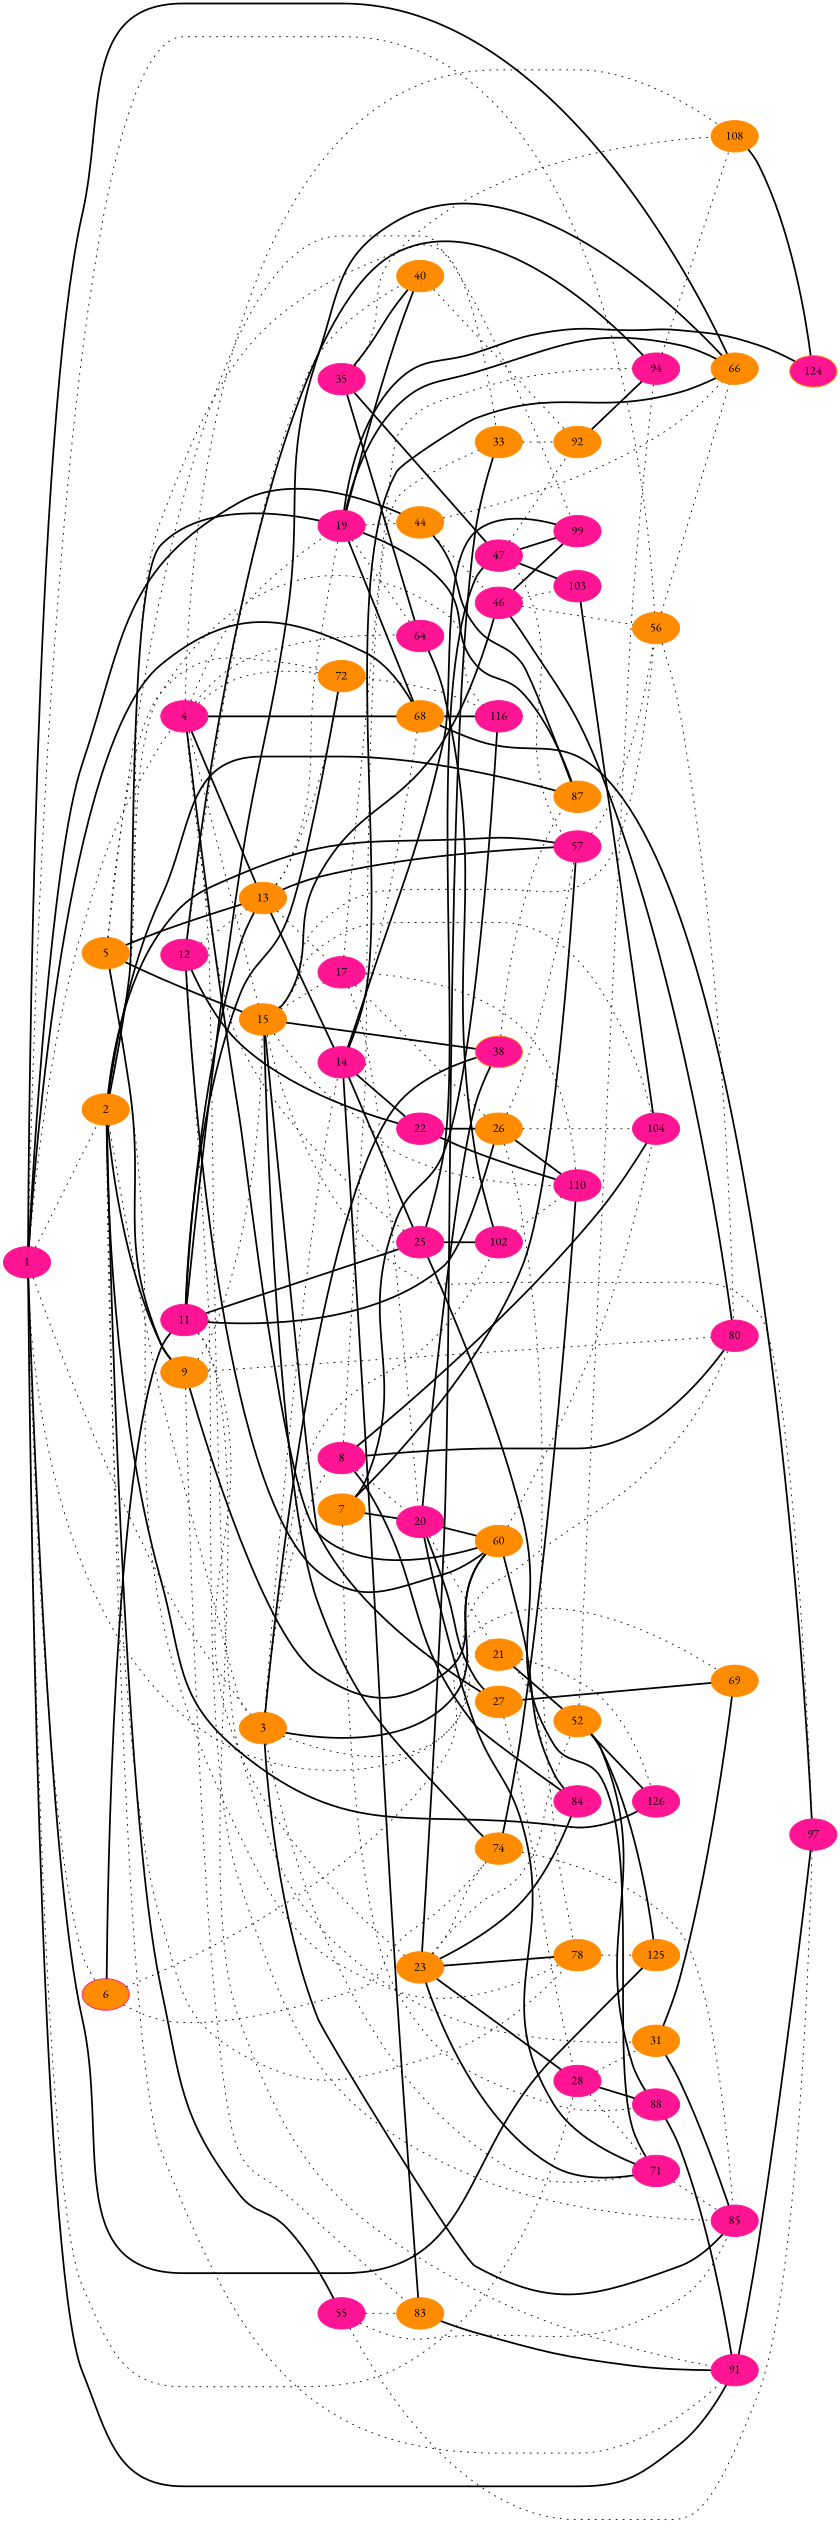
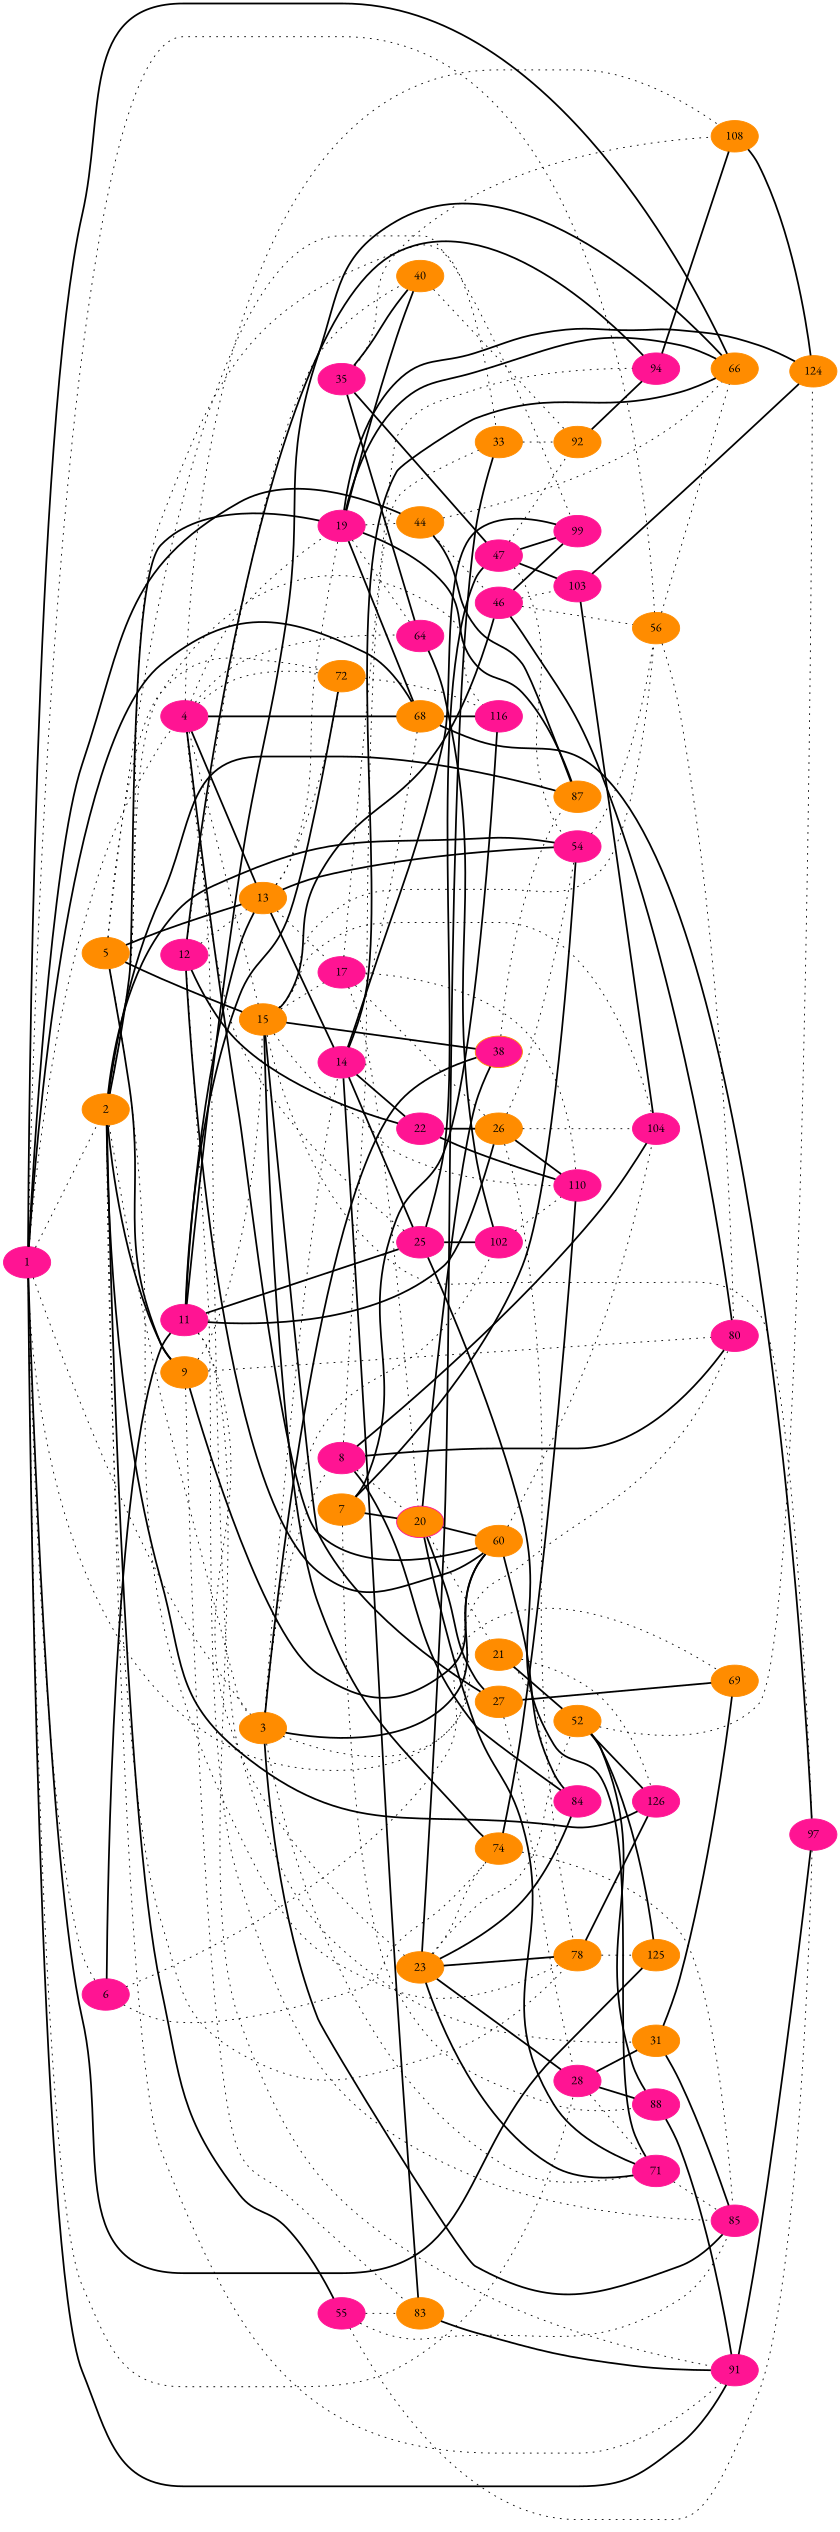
(695, 253) -> (695, 253)
(813, 371) -> (813, 371)
none -> (691, 484)
(577, 847) -> (577, 847)
(610, 1044) -> (802, 1131)
(420, 1522) -> (420, 1522)
none -> (612, 1888)
(106, 1994) -> (106, 1994)
(617, 2061) -> (617, 2061)
